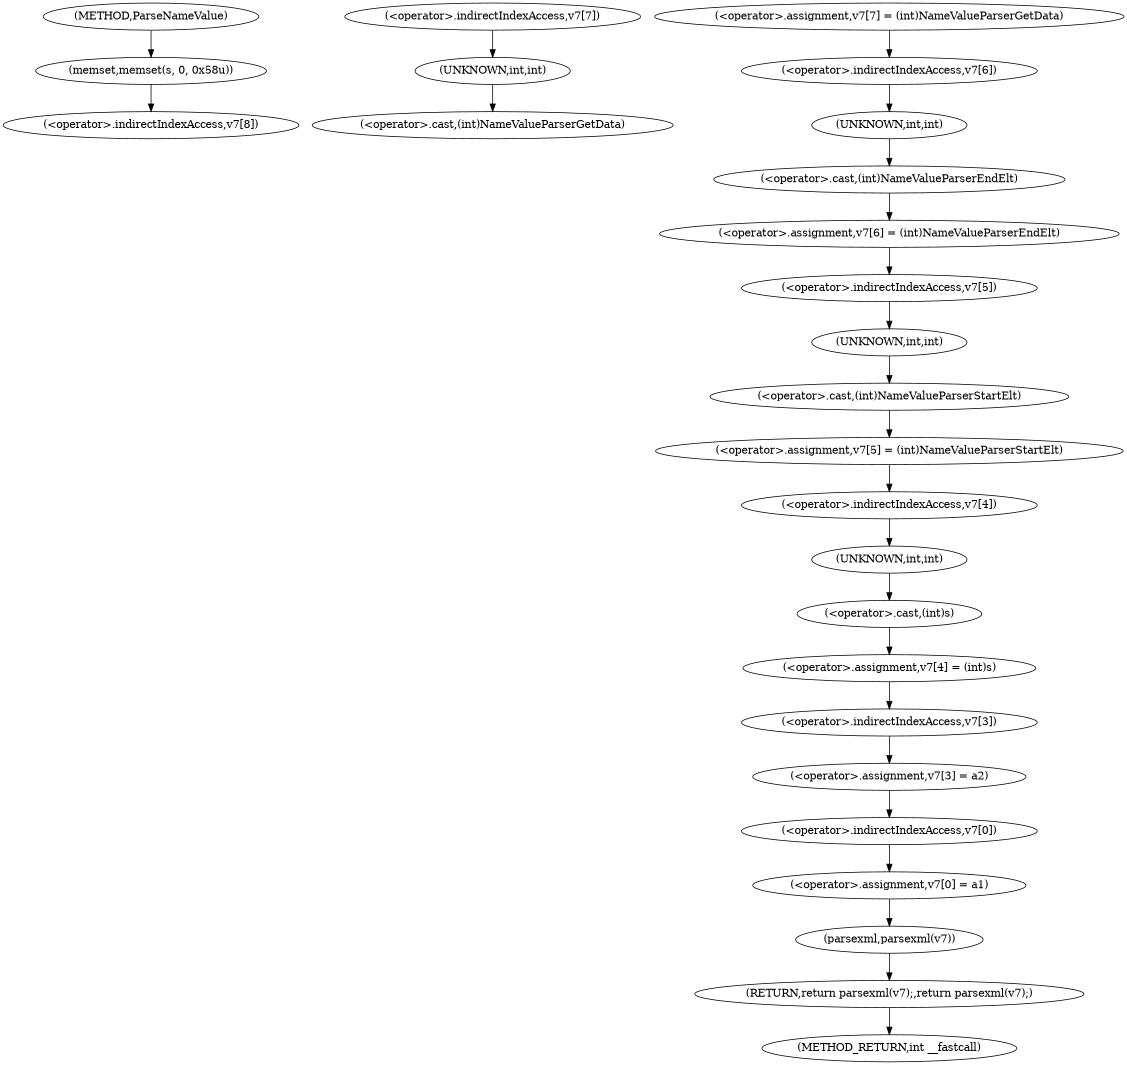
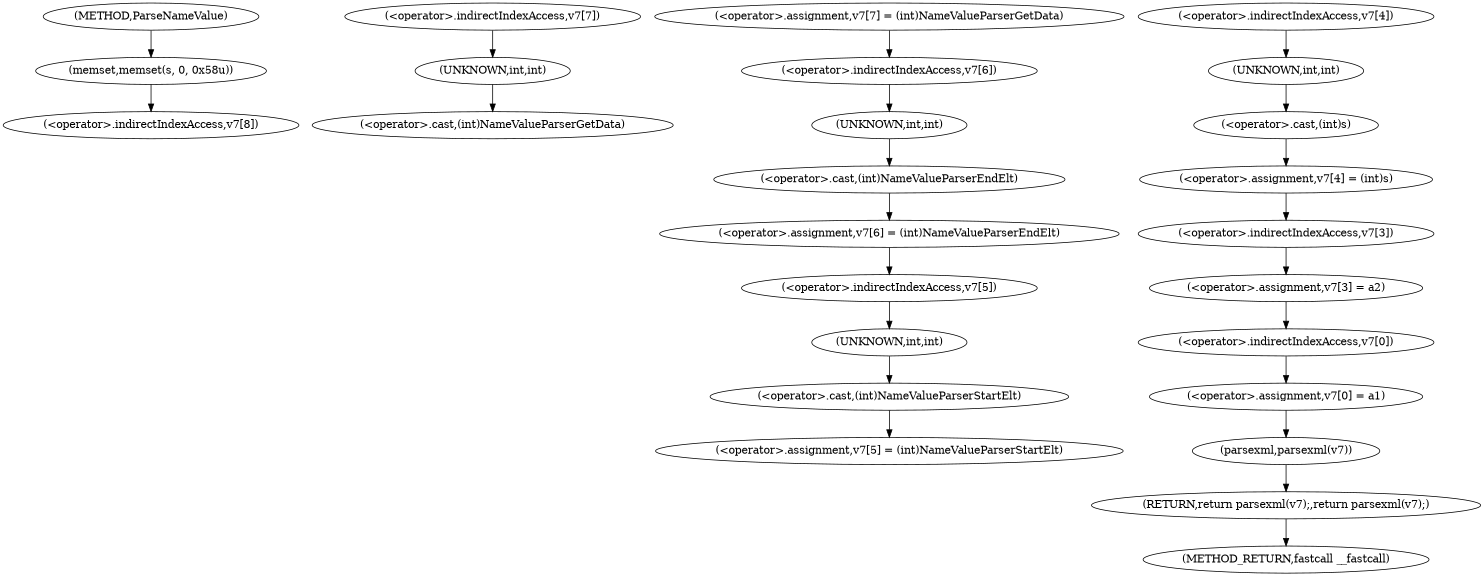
(889, 474) -> none
(889, 1048) -> (1286, 560)
